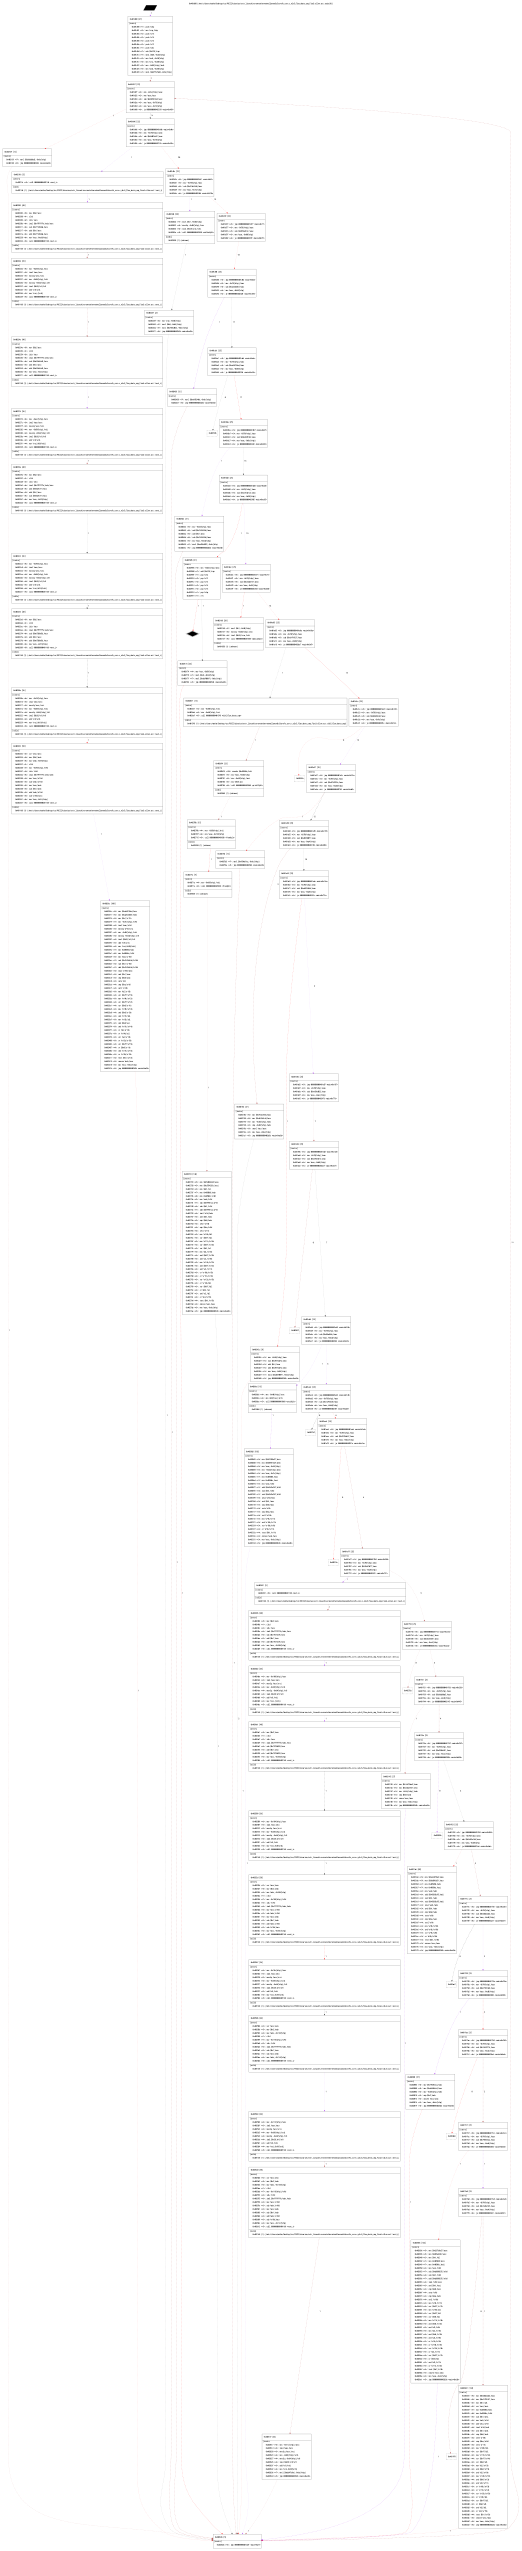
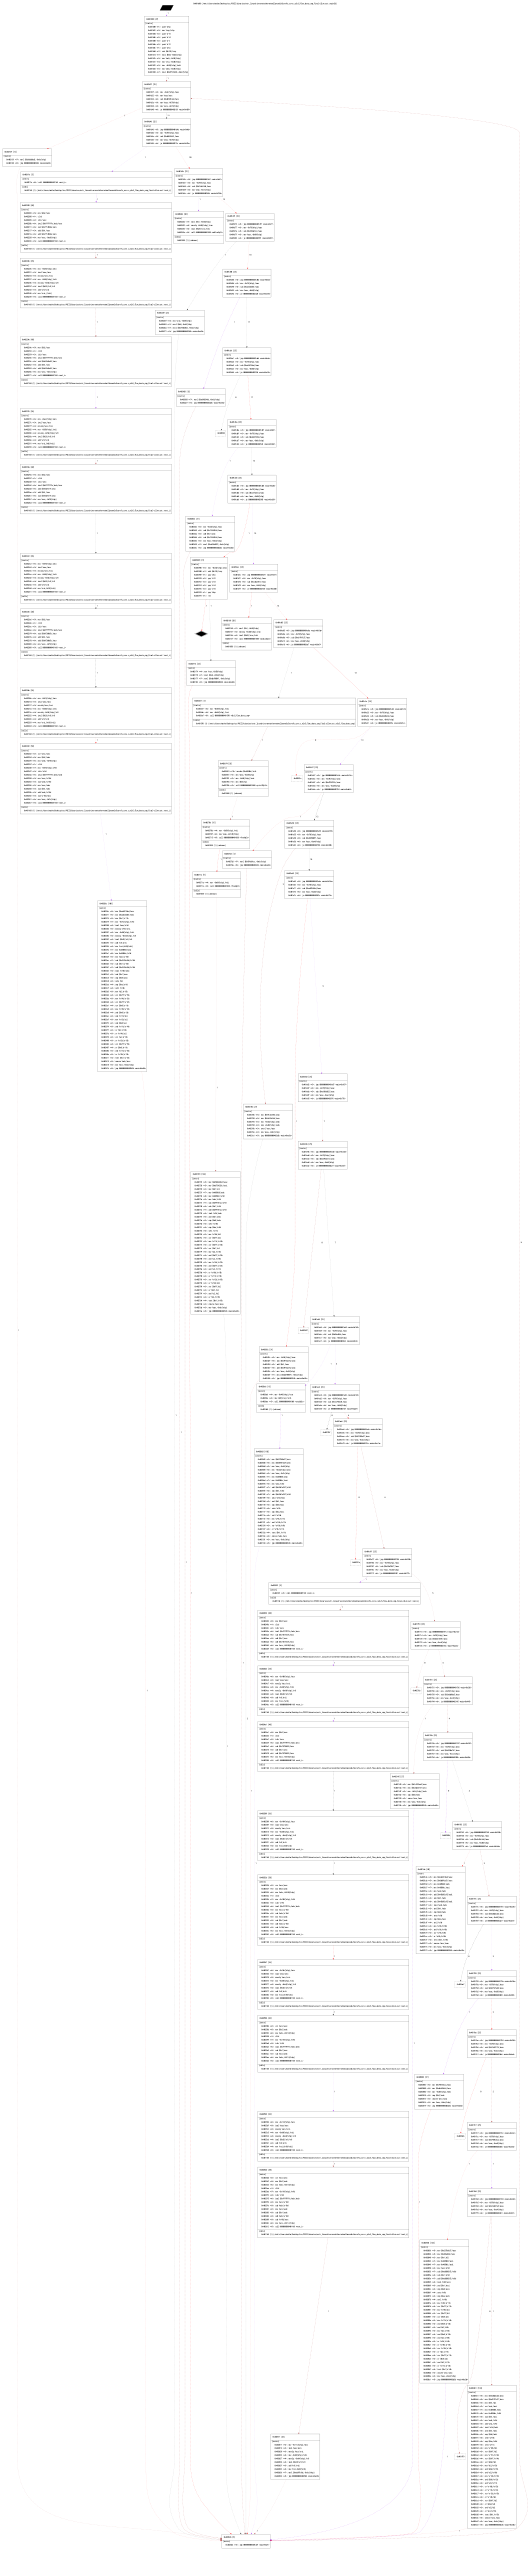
(179, 276) -> (210, 274)
